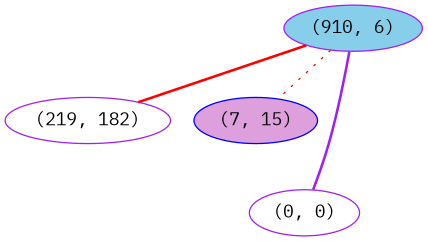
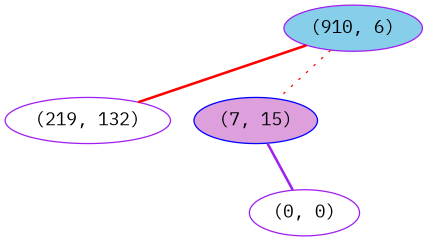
(88, 121) -> (88, 121)
(335, 122) -> (280, 167)
